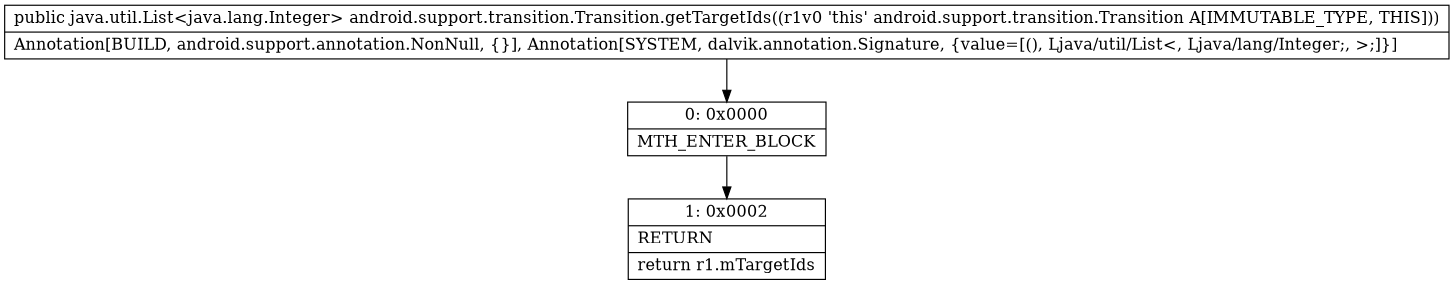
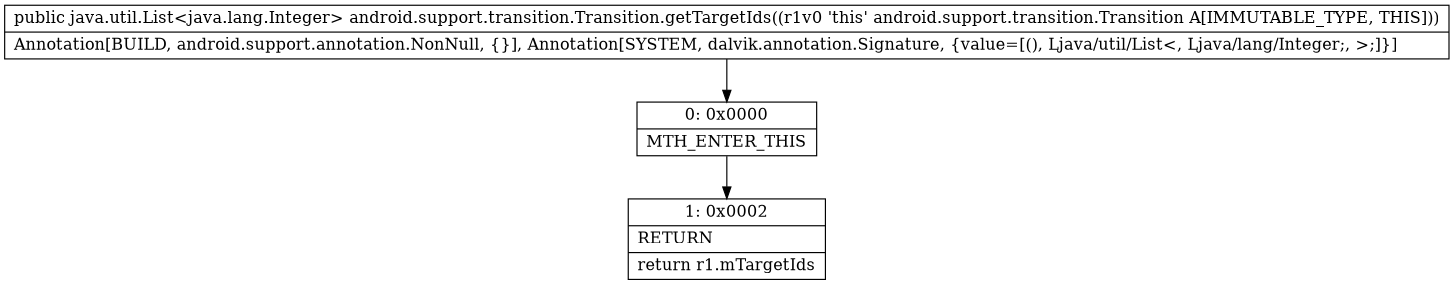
(727, 142) -> (727, 142)
